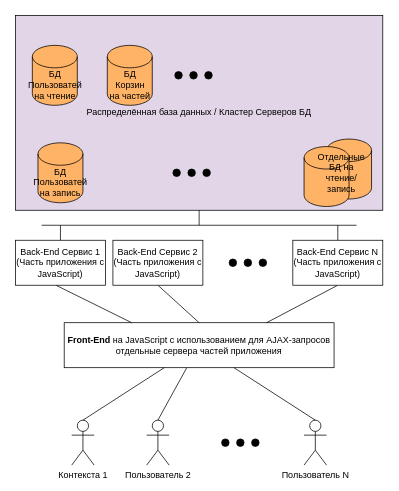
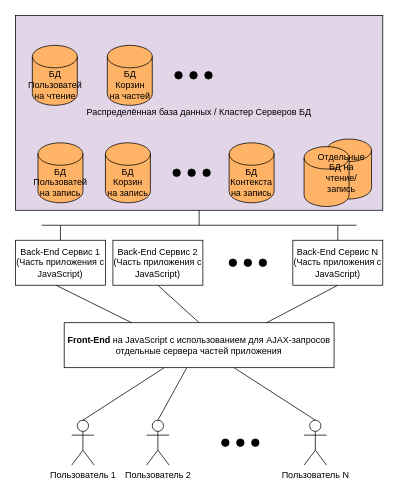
none -> (128, 173)
none -> (252, 173)
(83, 476) -> (83, 476)
